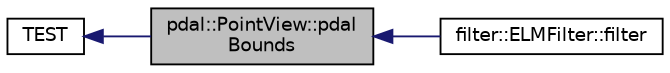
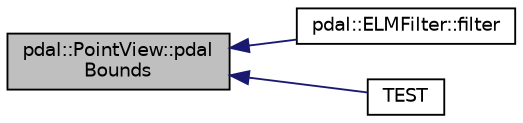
(127, 36) -> (308, 85)
(552, 36) -> (406, 26)
